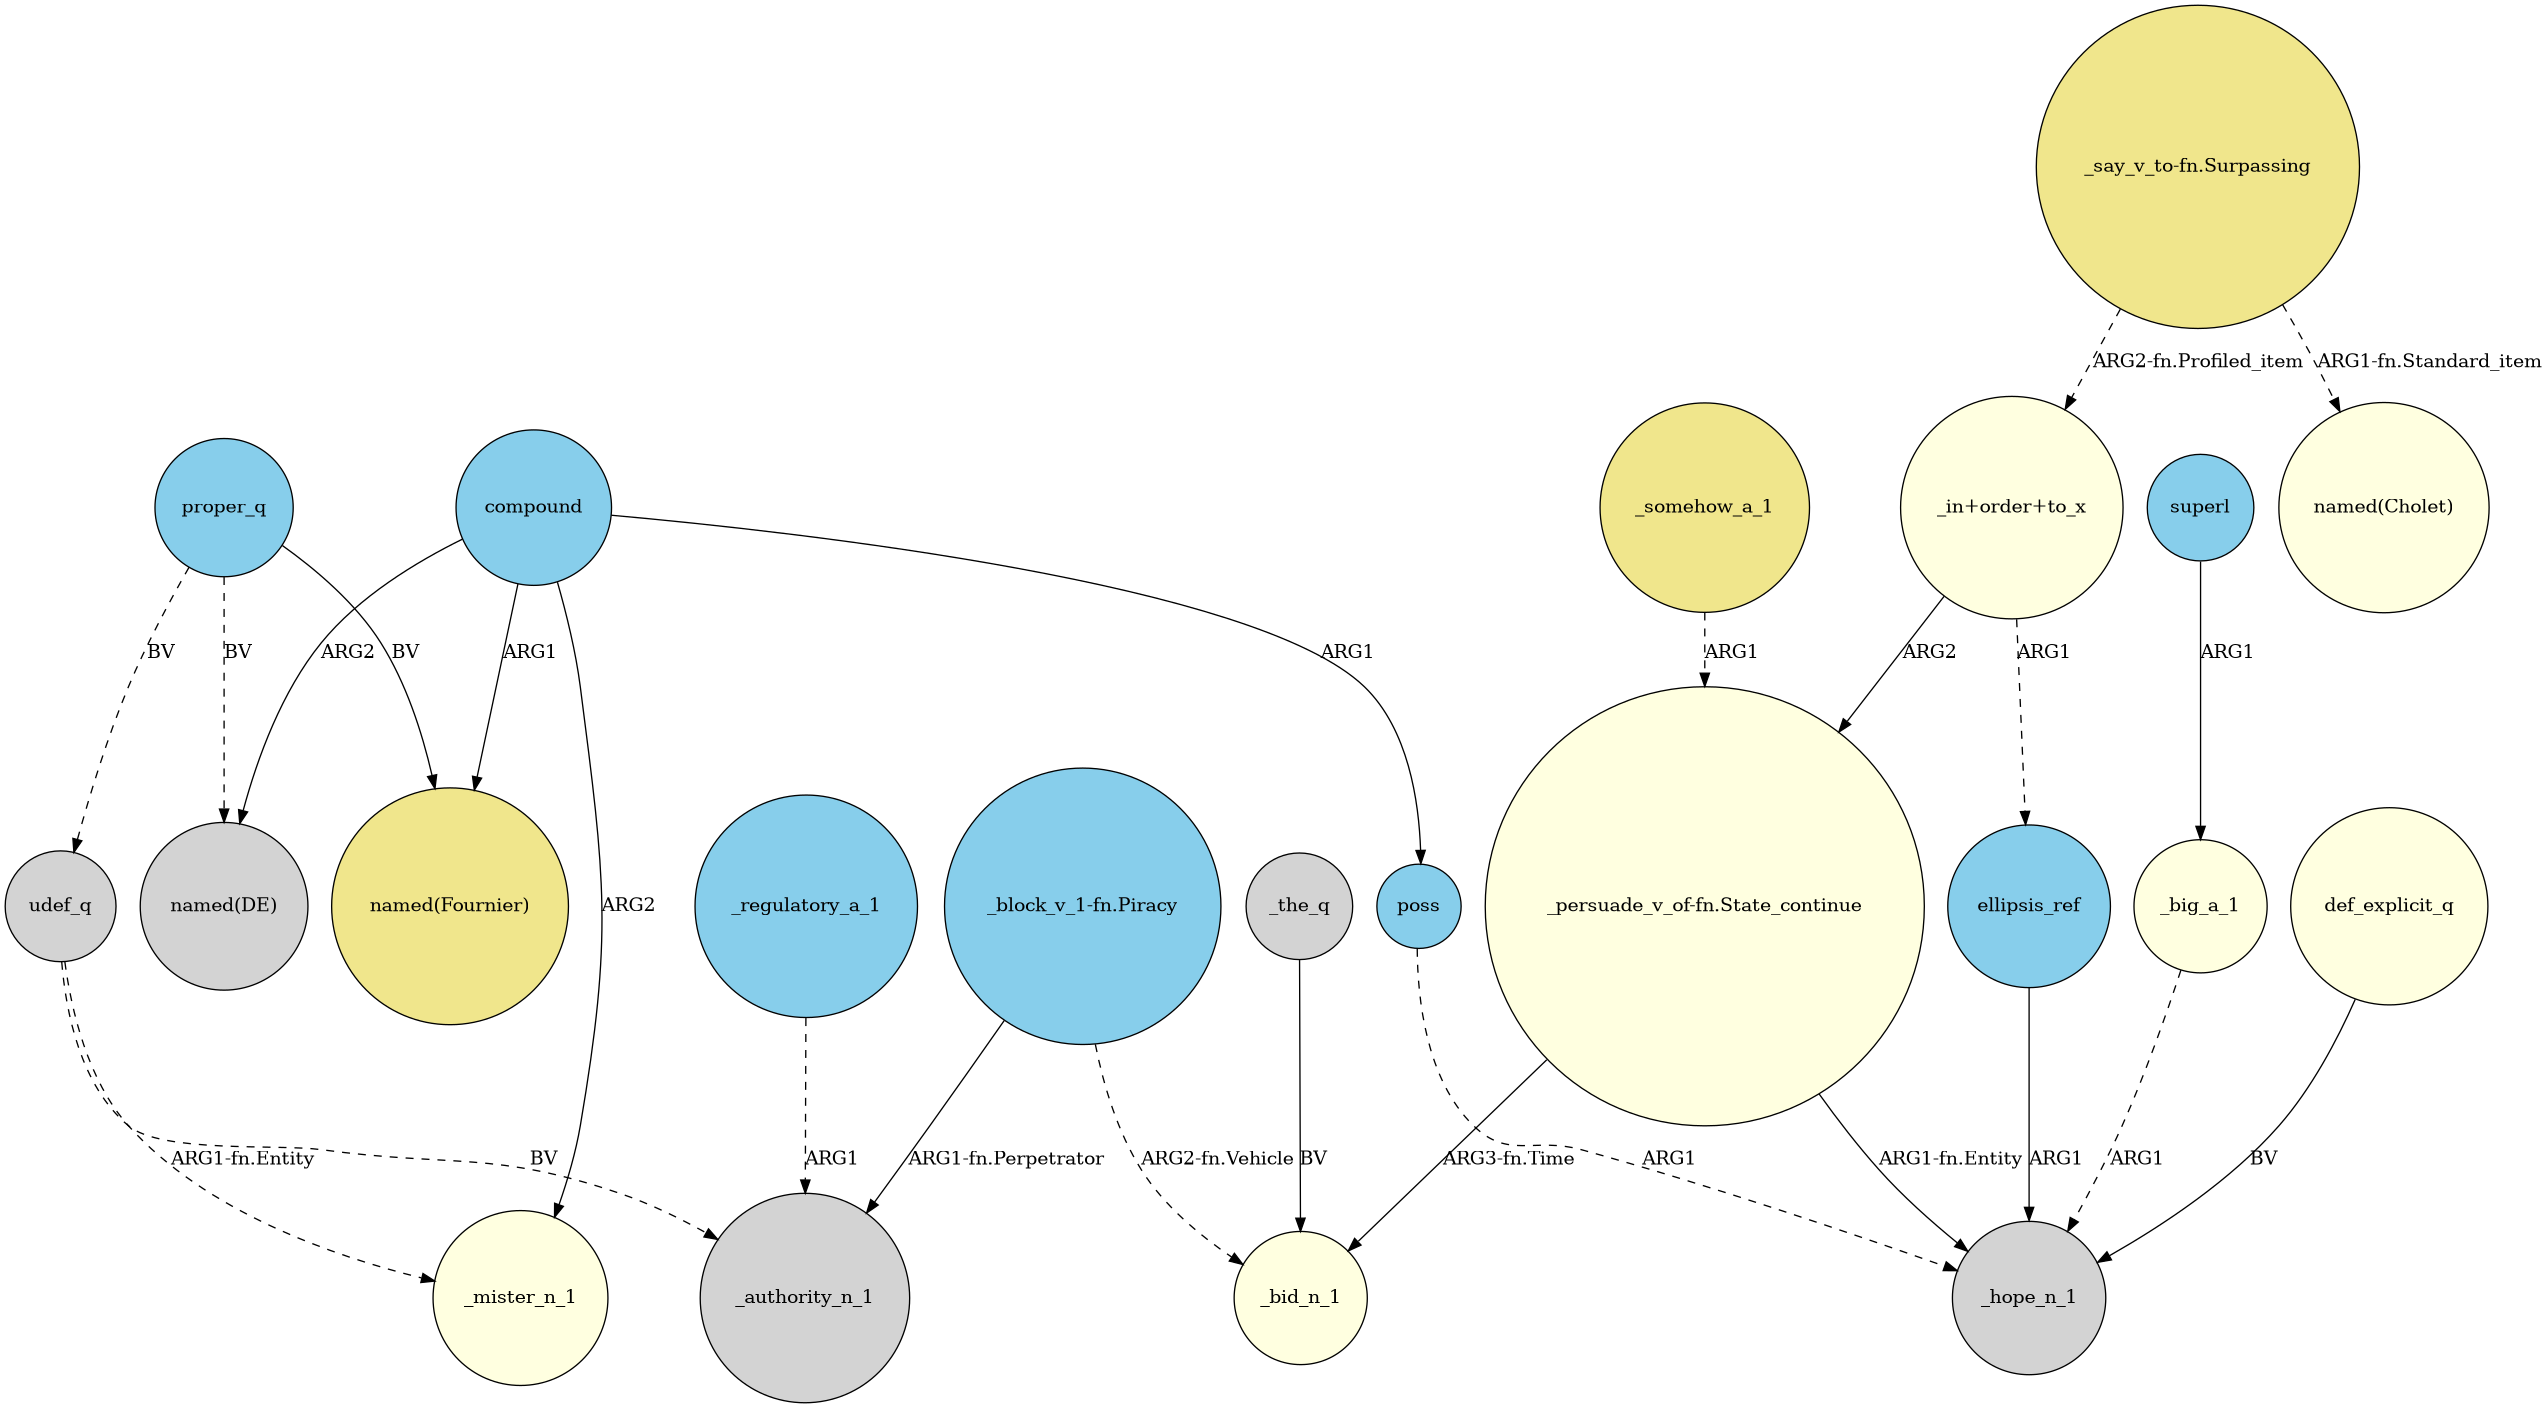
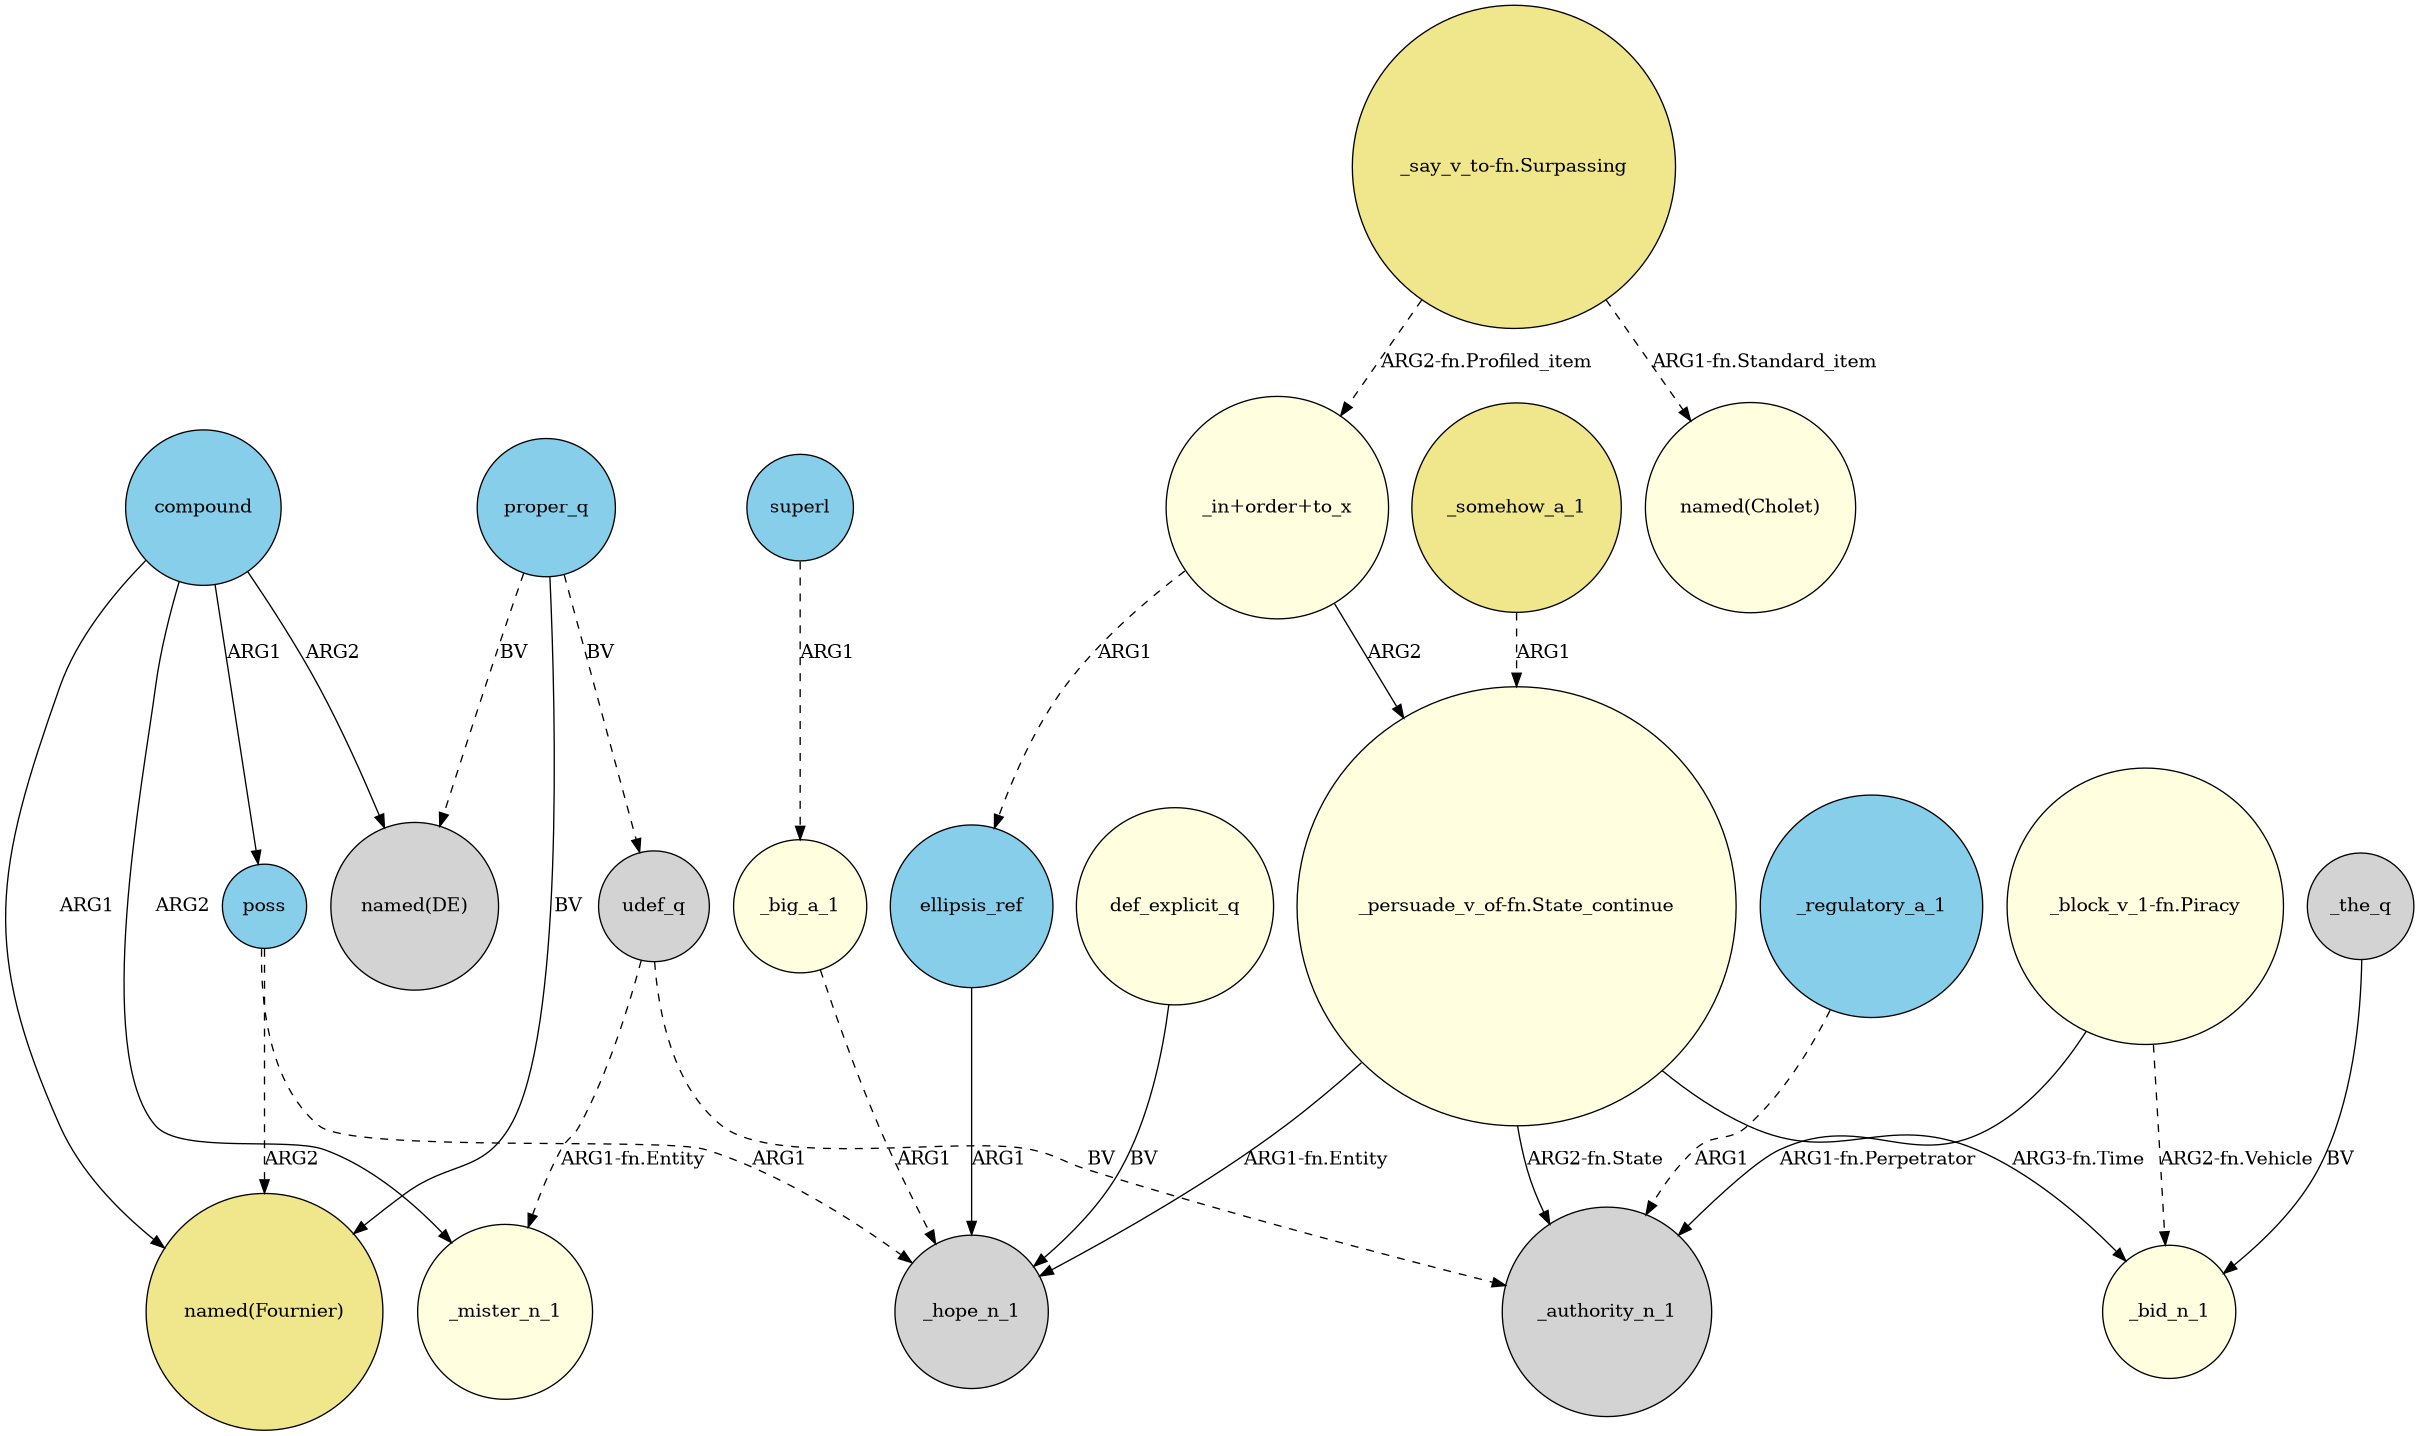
(2201, 694) -> (800, 694)
(1083, 906) -> (2145, 906)
none -> (265, 1064)
none -> (1527, 1170)
